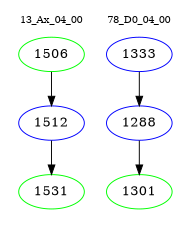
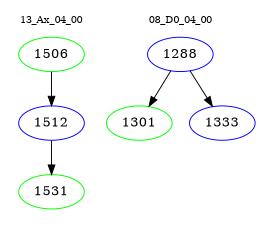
(139, 21) -> (181, 21)
(139, 84) -> (199, 84)
